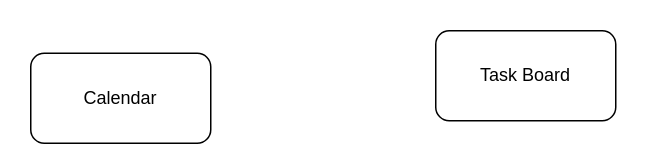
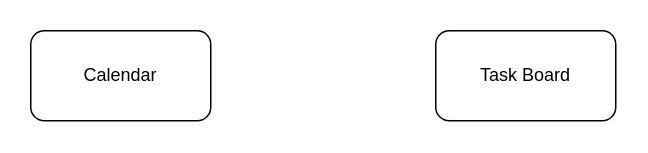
(121, 98) -> (121, 76)
